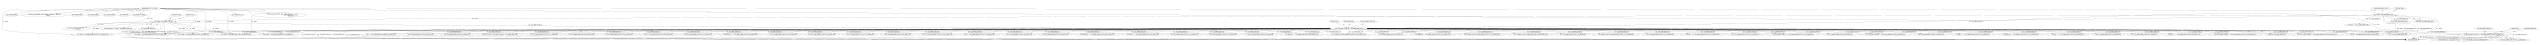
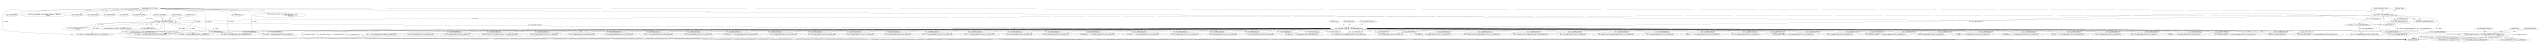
none -> (160, 15)
(805, 29) -> none
(1860, 29) -> (2359, 30)
(1878, 29) -> (2380, 28)
